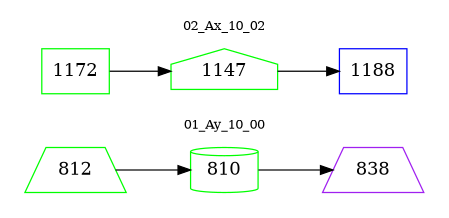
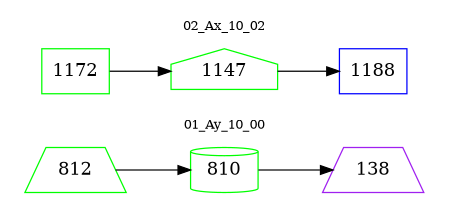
(373, 170) -> (373, 170)
